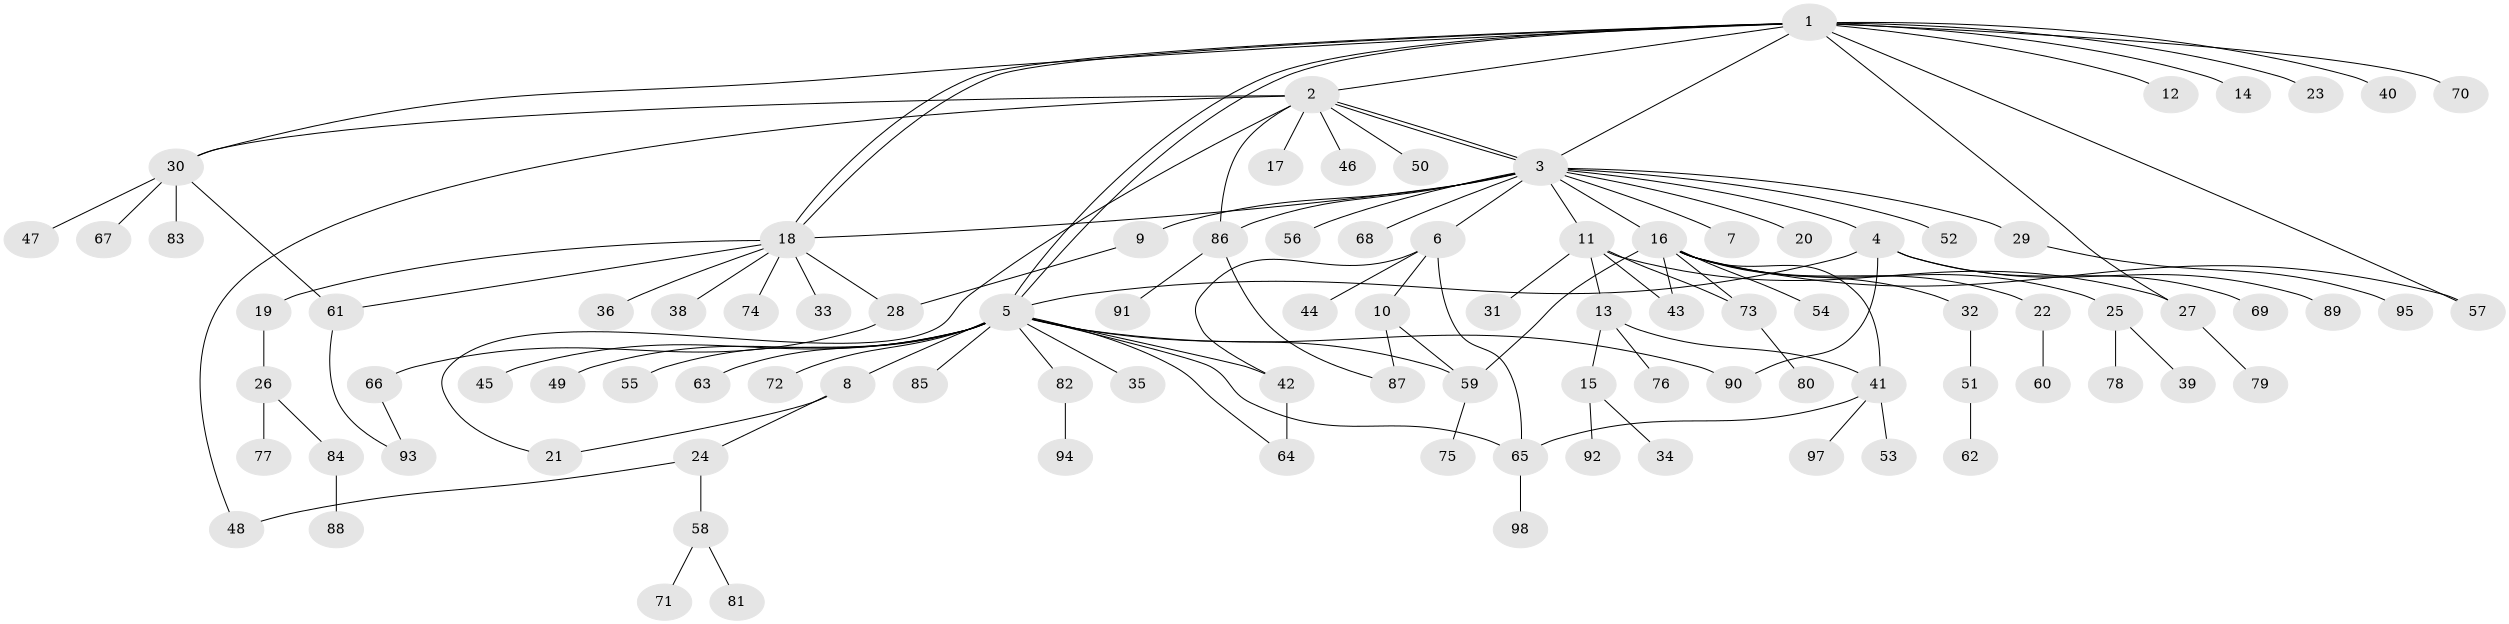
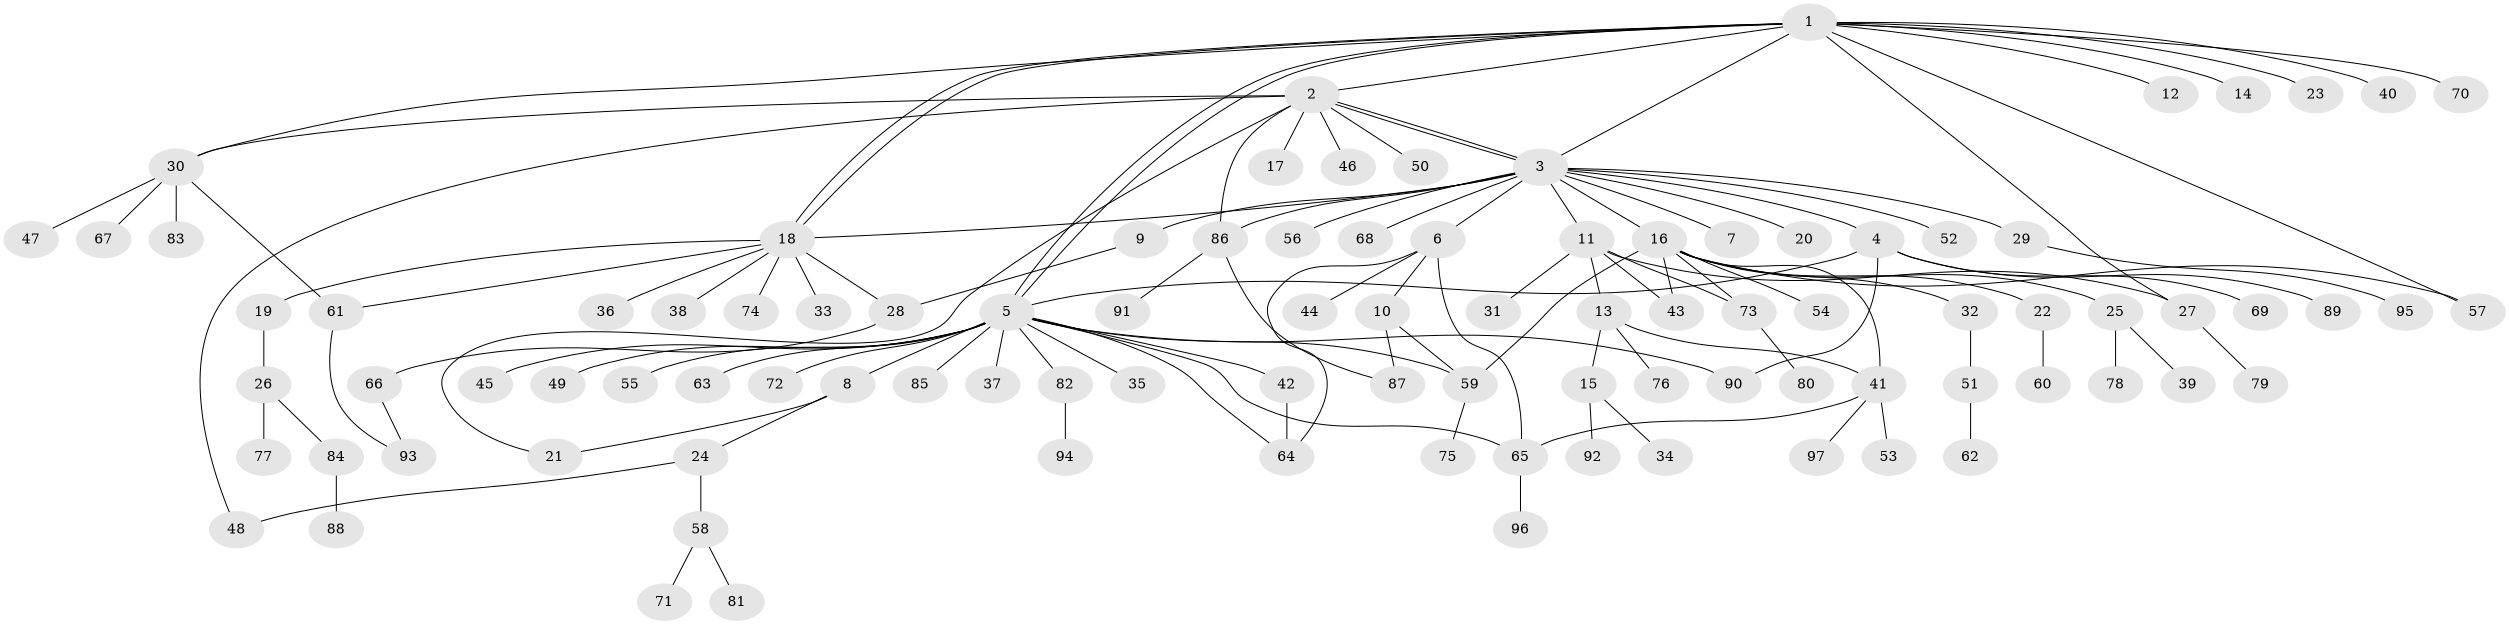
(1248, 263) -> (1268, 308)
none -> (993, 385)
(1520, 530) -> (1520, 530)
